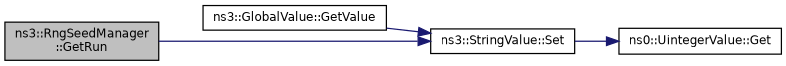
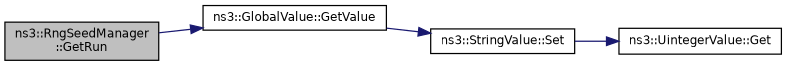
(288, 41) -> (175, 31)
(700, 41) -> (700, 41)
